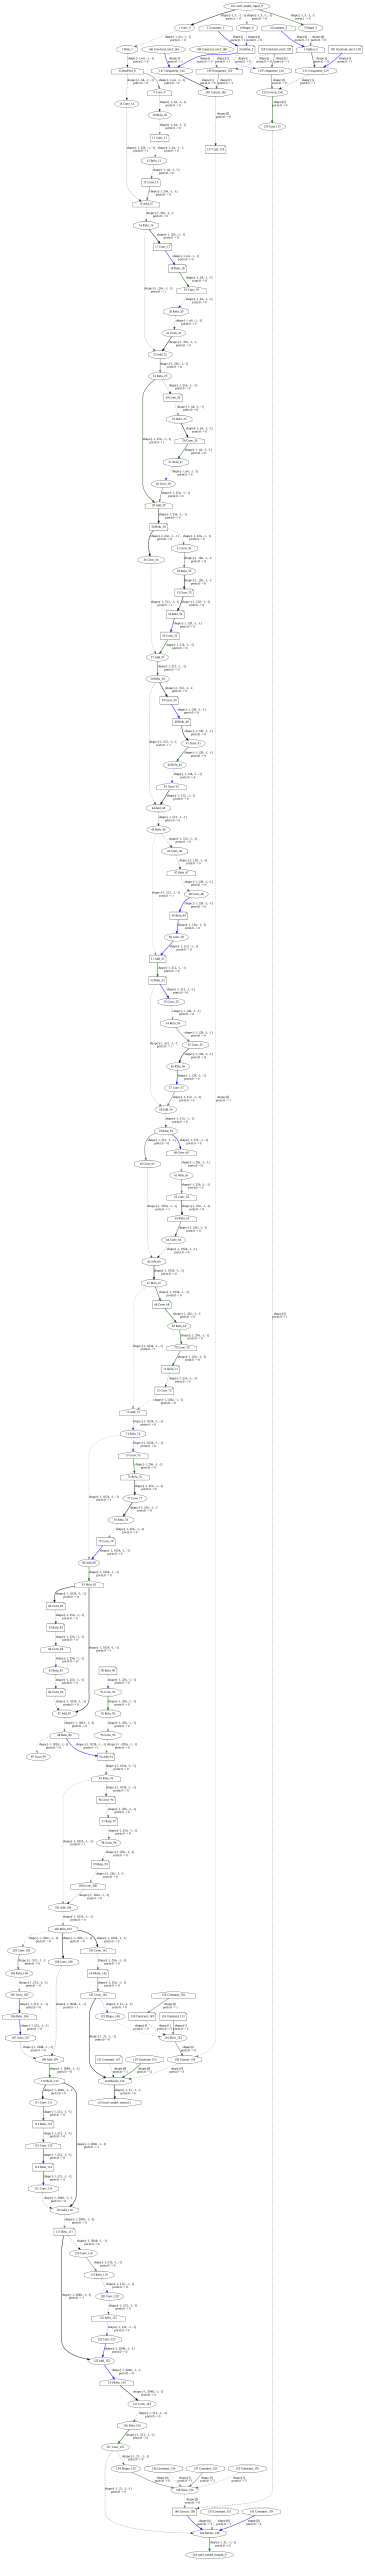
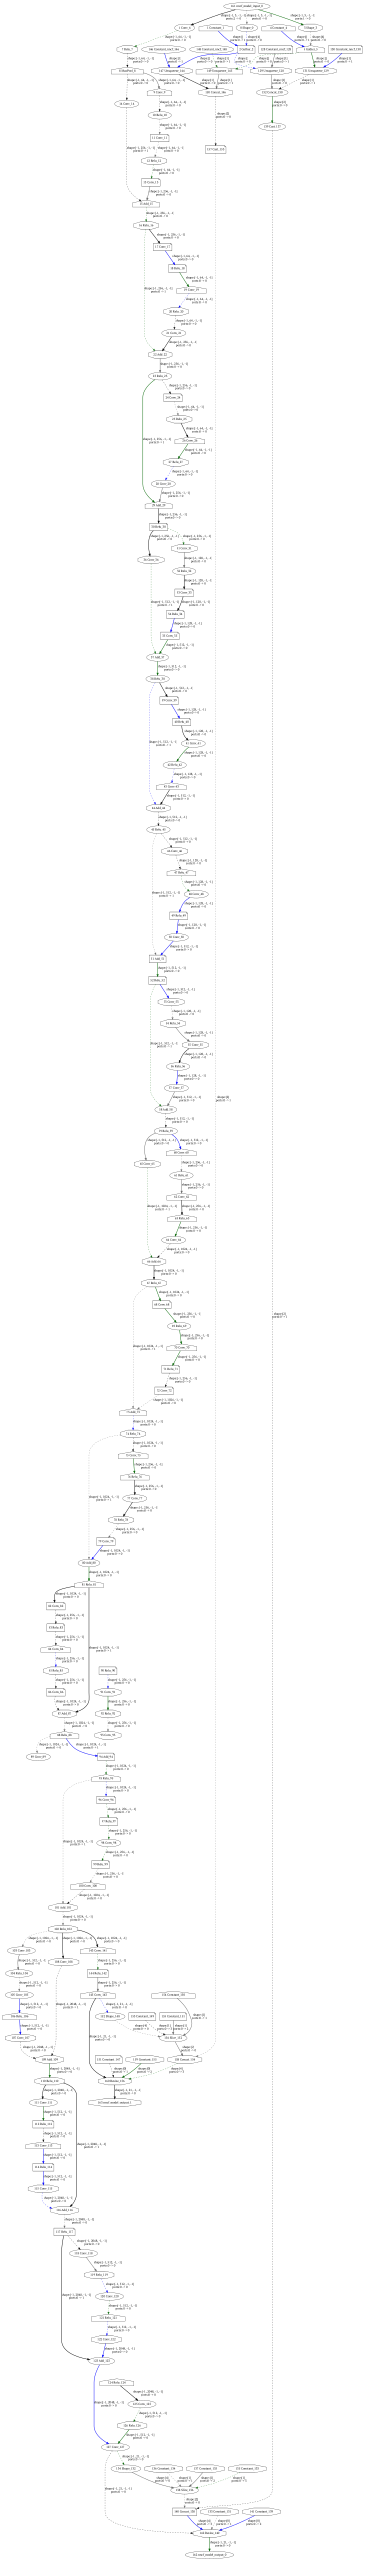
(133, 1444) -> (133, 1444)
(107, 1745) -> none
(159, 2005) -> (190, 2015)
(109, 2371) -> (94, 2406)
